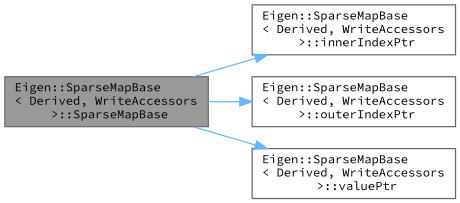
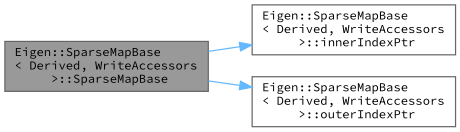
(354, 174) -> none
